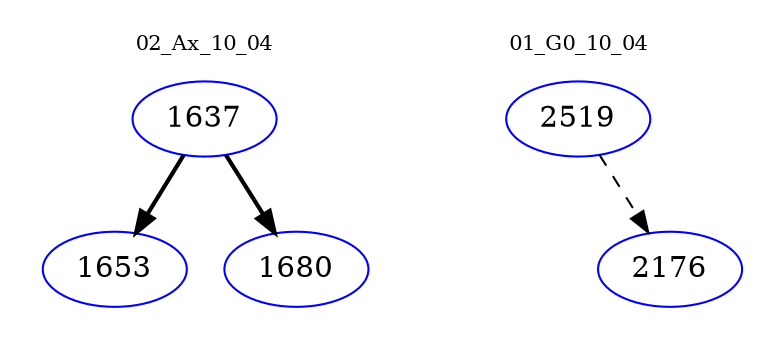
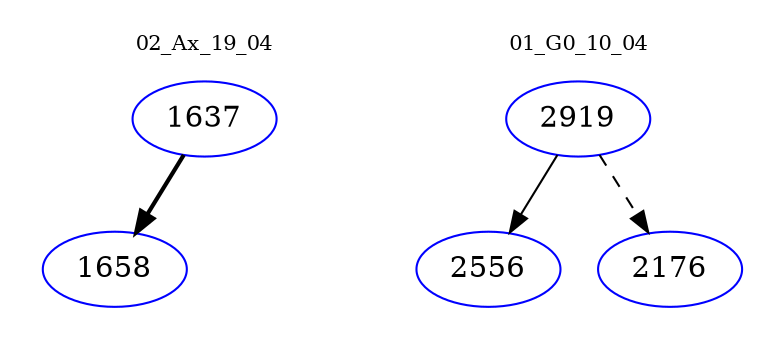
(205, 45) -> (205, 45)
(578, 119) -> (578, 119)
(115, 269) -> (115, 269)
(296, 269) -> none
none -> (488, 269)
